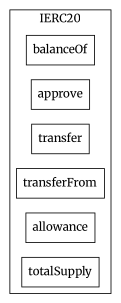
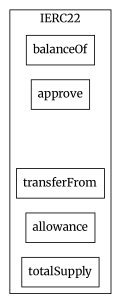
(60, 19) -> (60, 19)
(60, 139) -> none
